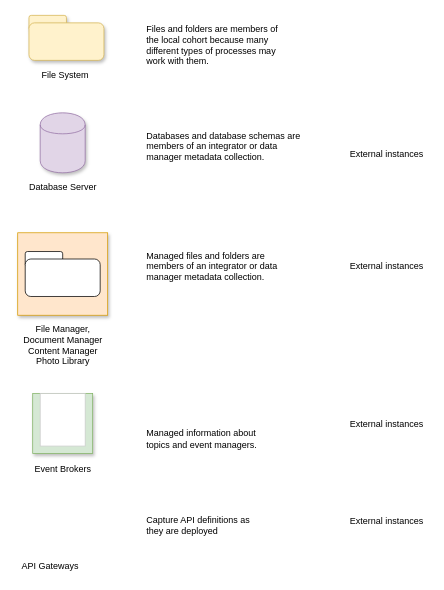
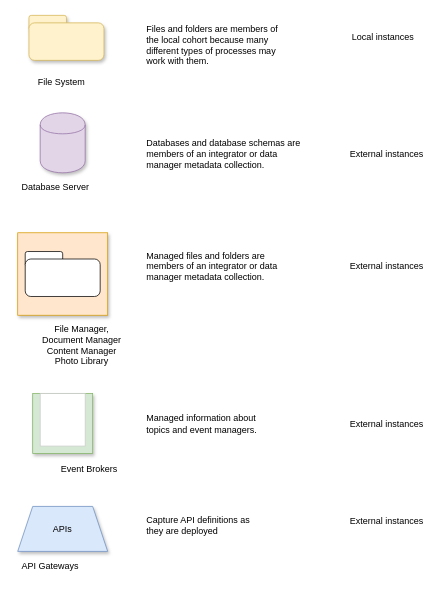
none -> (383, 38)
(65, 75) -> (61, 83)
(228, 147) -> (228, 154)
(63, 188) -> (55, 188)
(63, 345) -> (81, 345)
(205, 439) -> (205, 424)
(63, 469) -> (89, 469)
none -> (63, 529)
